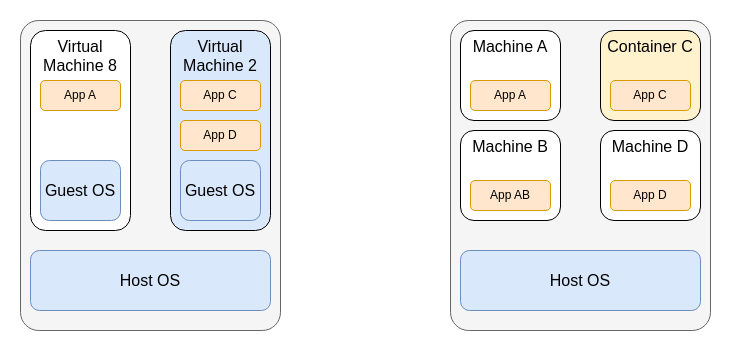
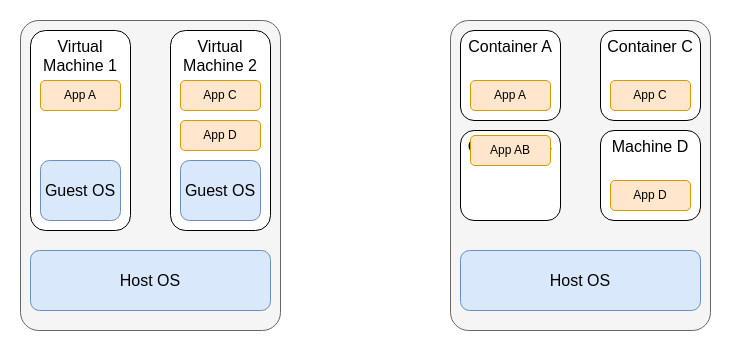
(511, 47) -> (511, 47)
(221, 52) -> (221, 52)
(81, 57) -> (81, 57)
(651, 76) -> (651, 76)
(511, 147) -> (511, 147)
(511, 196) -> (511, 151)
